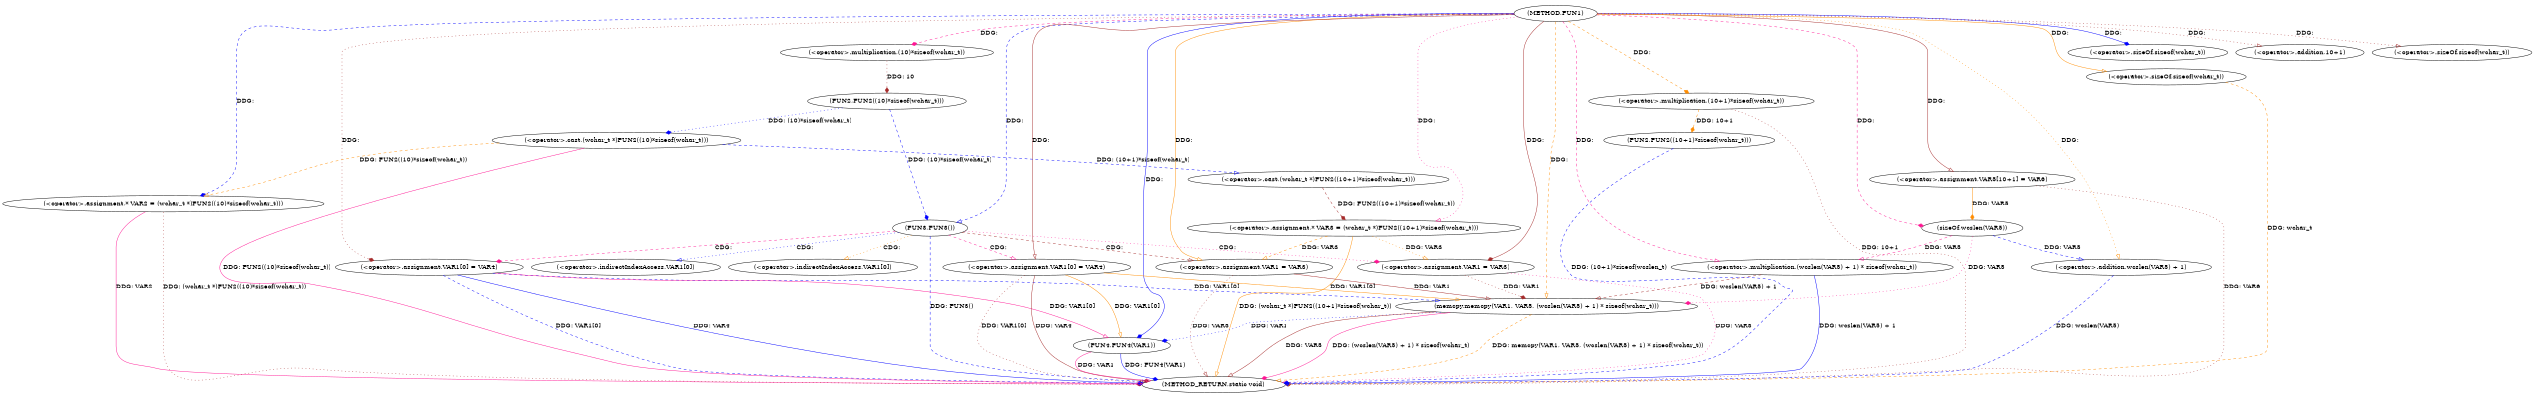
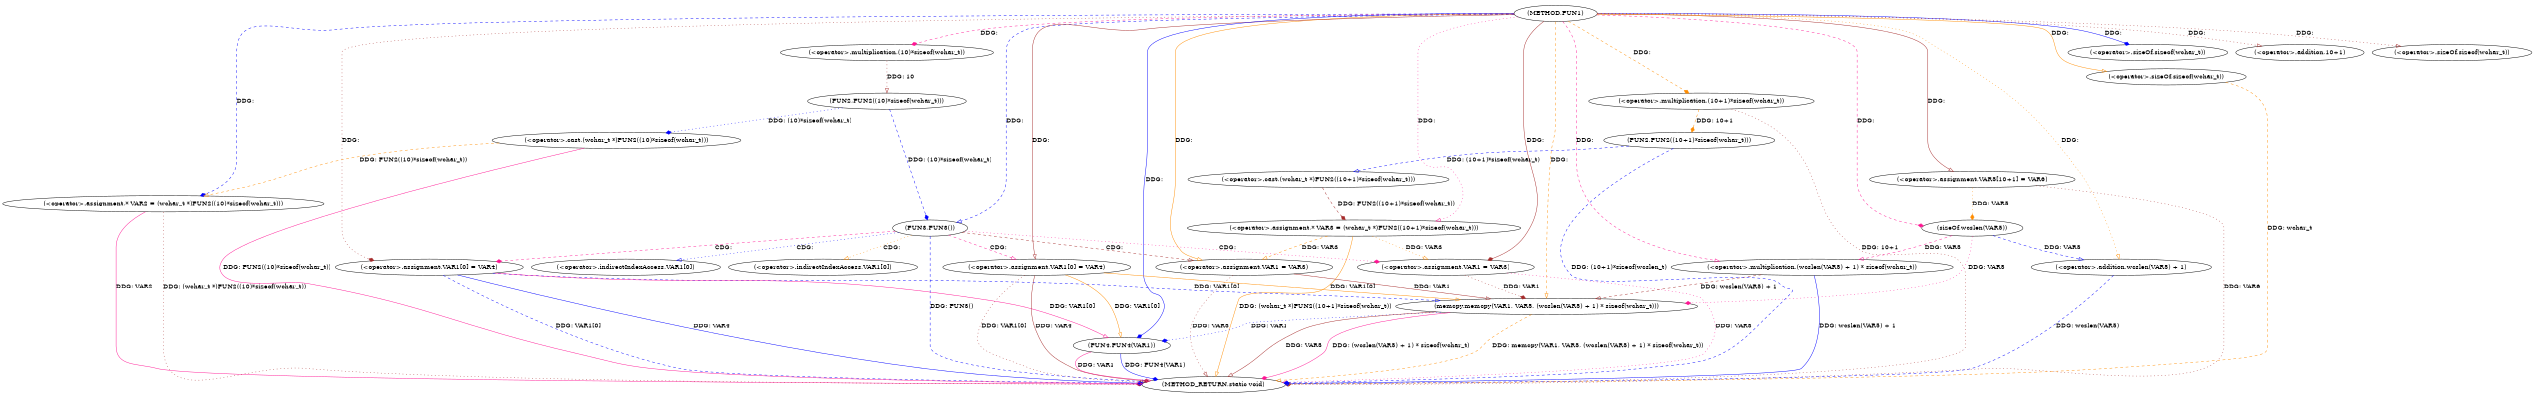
(887, 75) -> (887, 75)
(979, 156) -> (1493, 152)
(1972, 201) -> (1972, 201)
